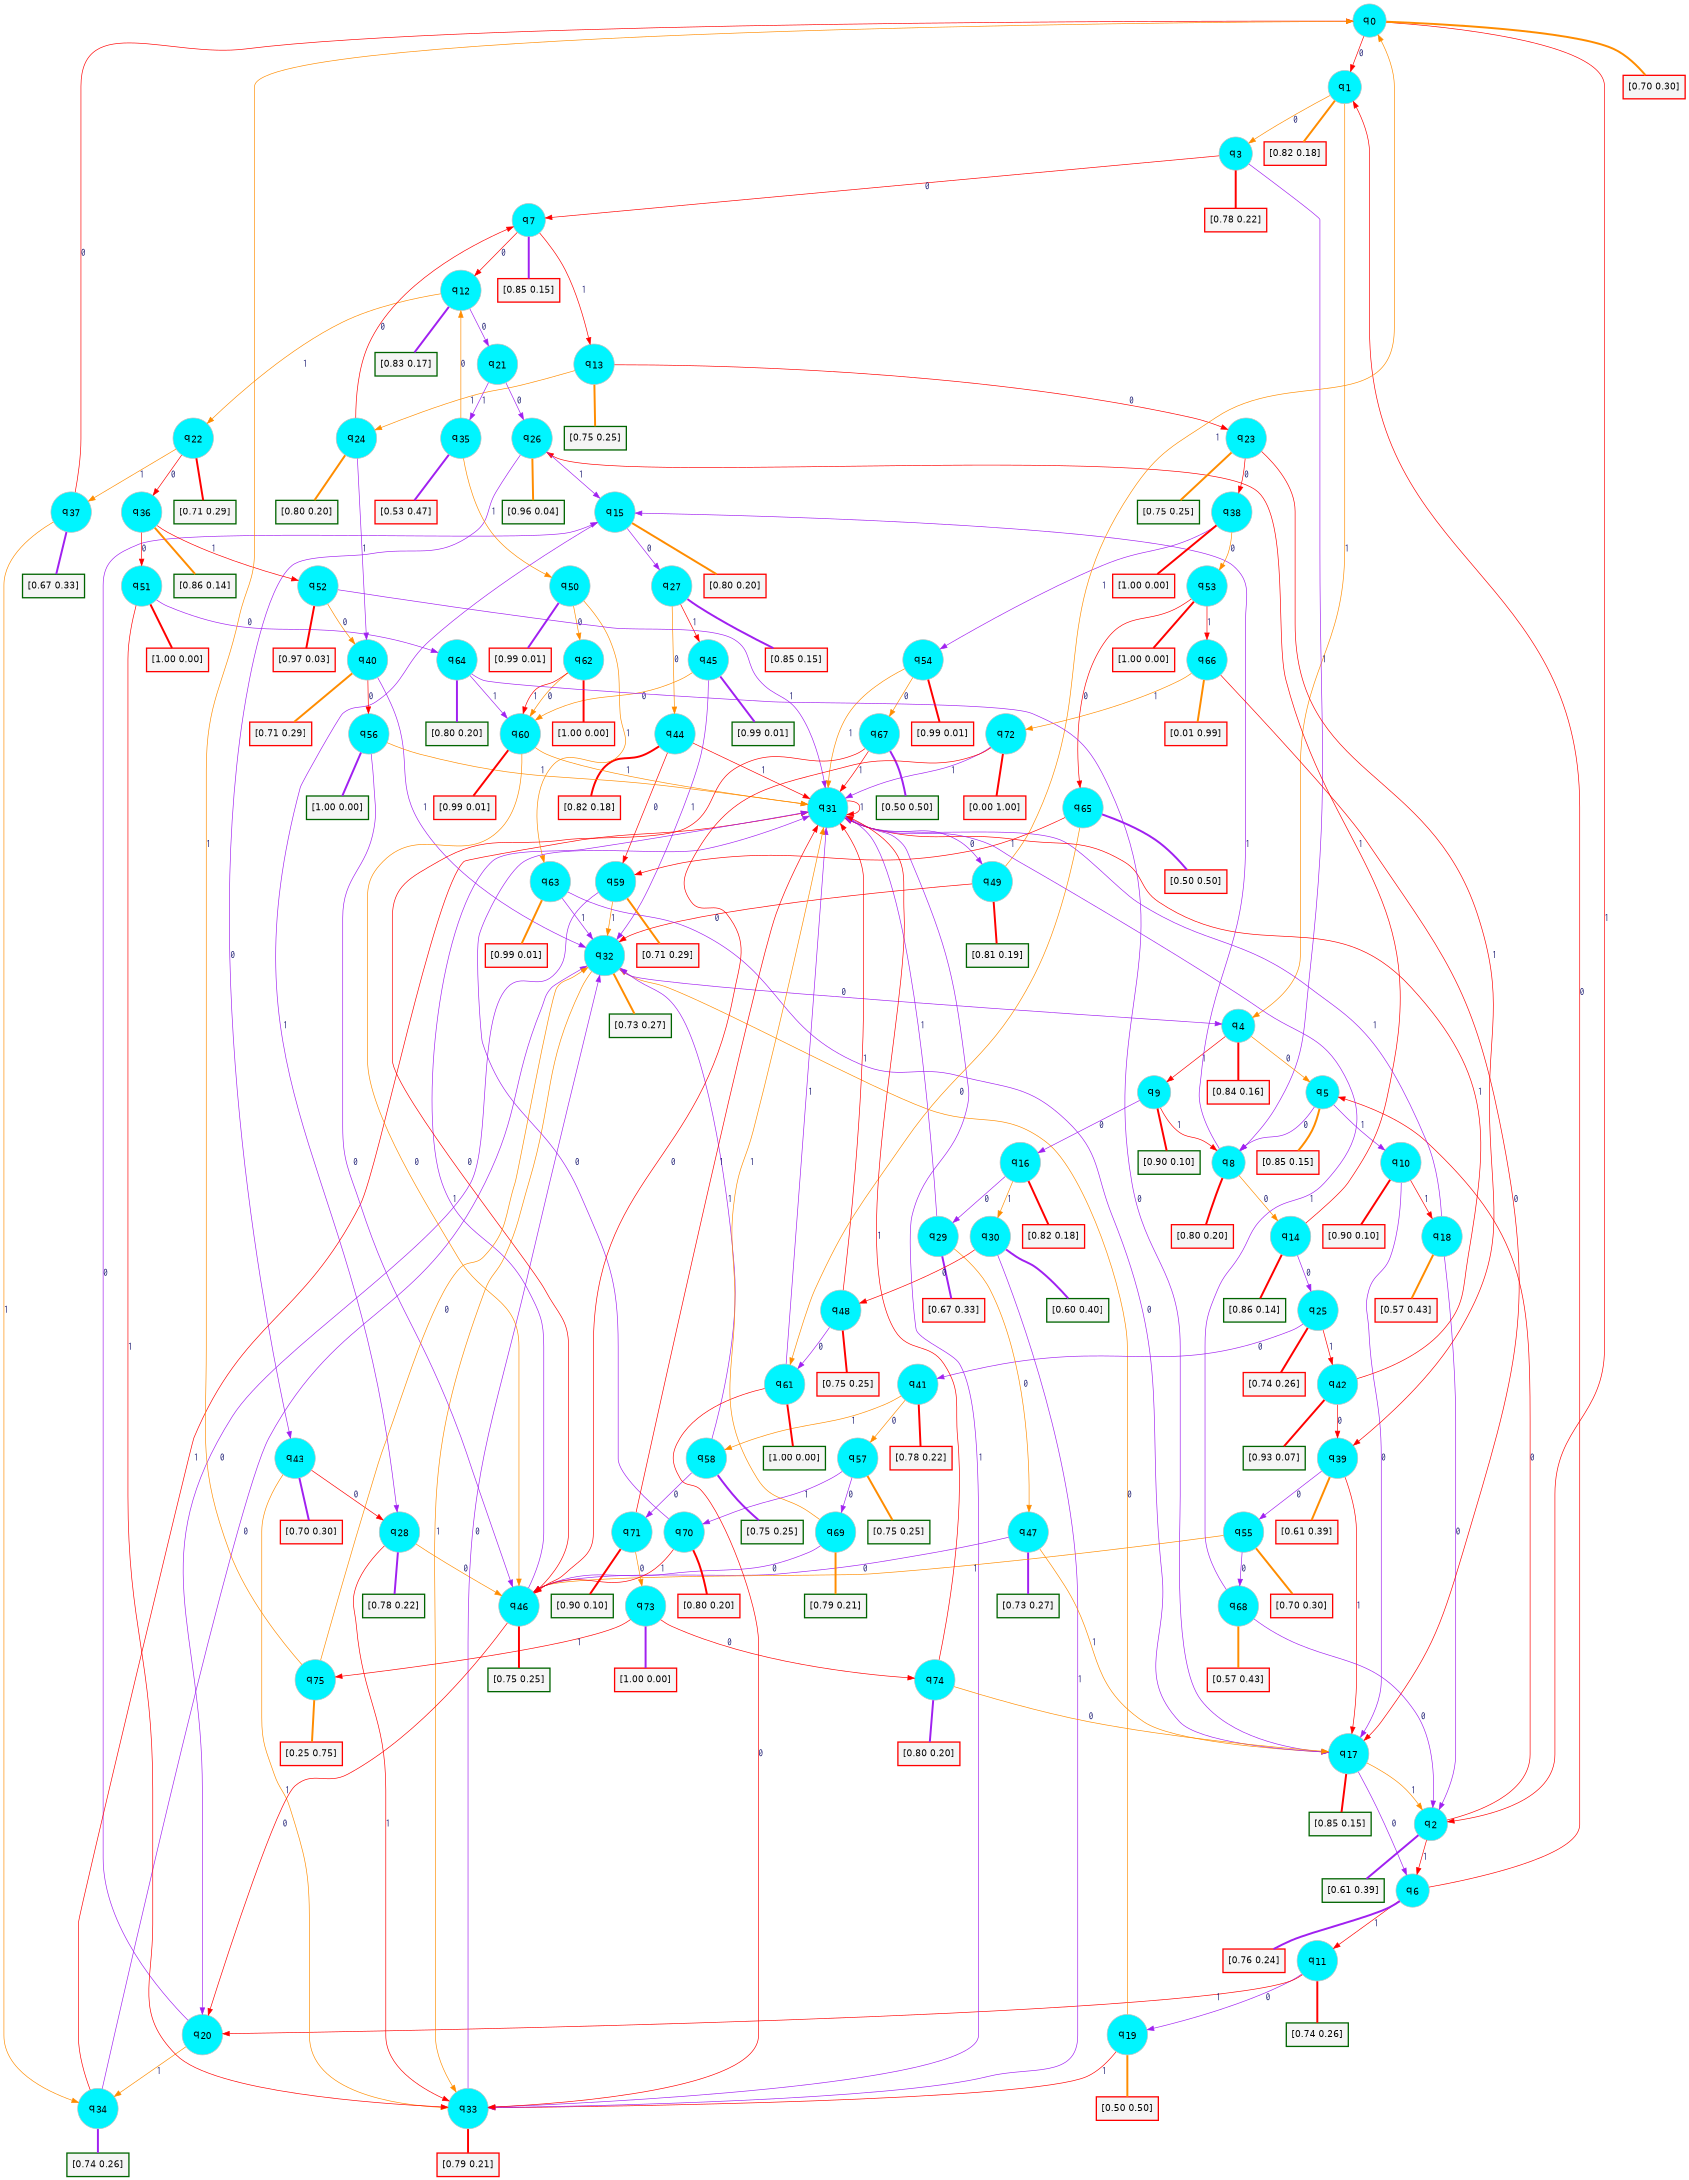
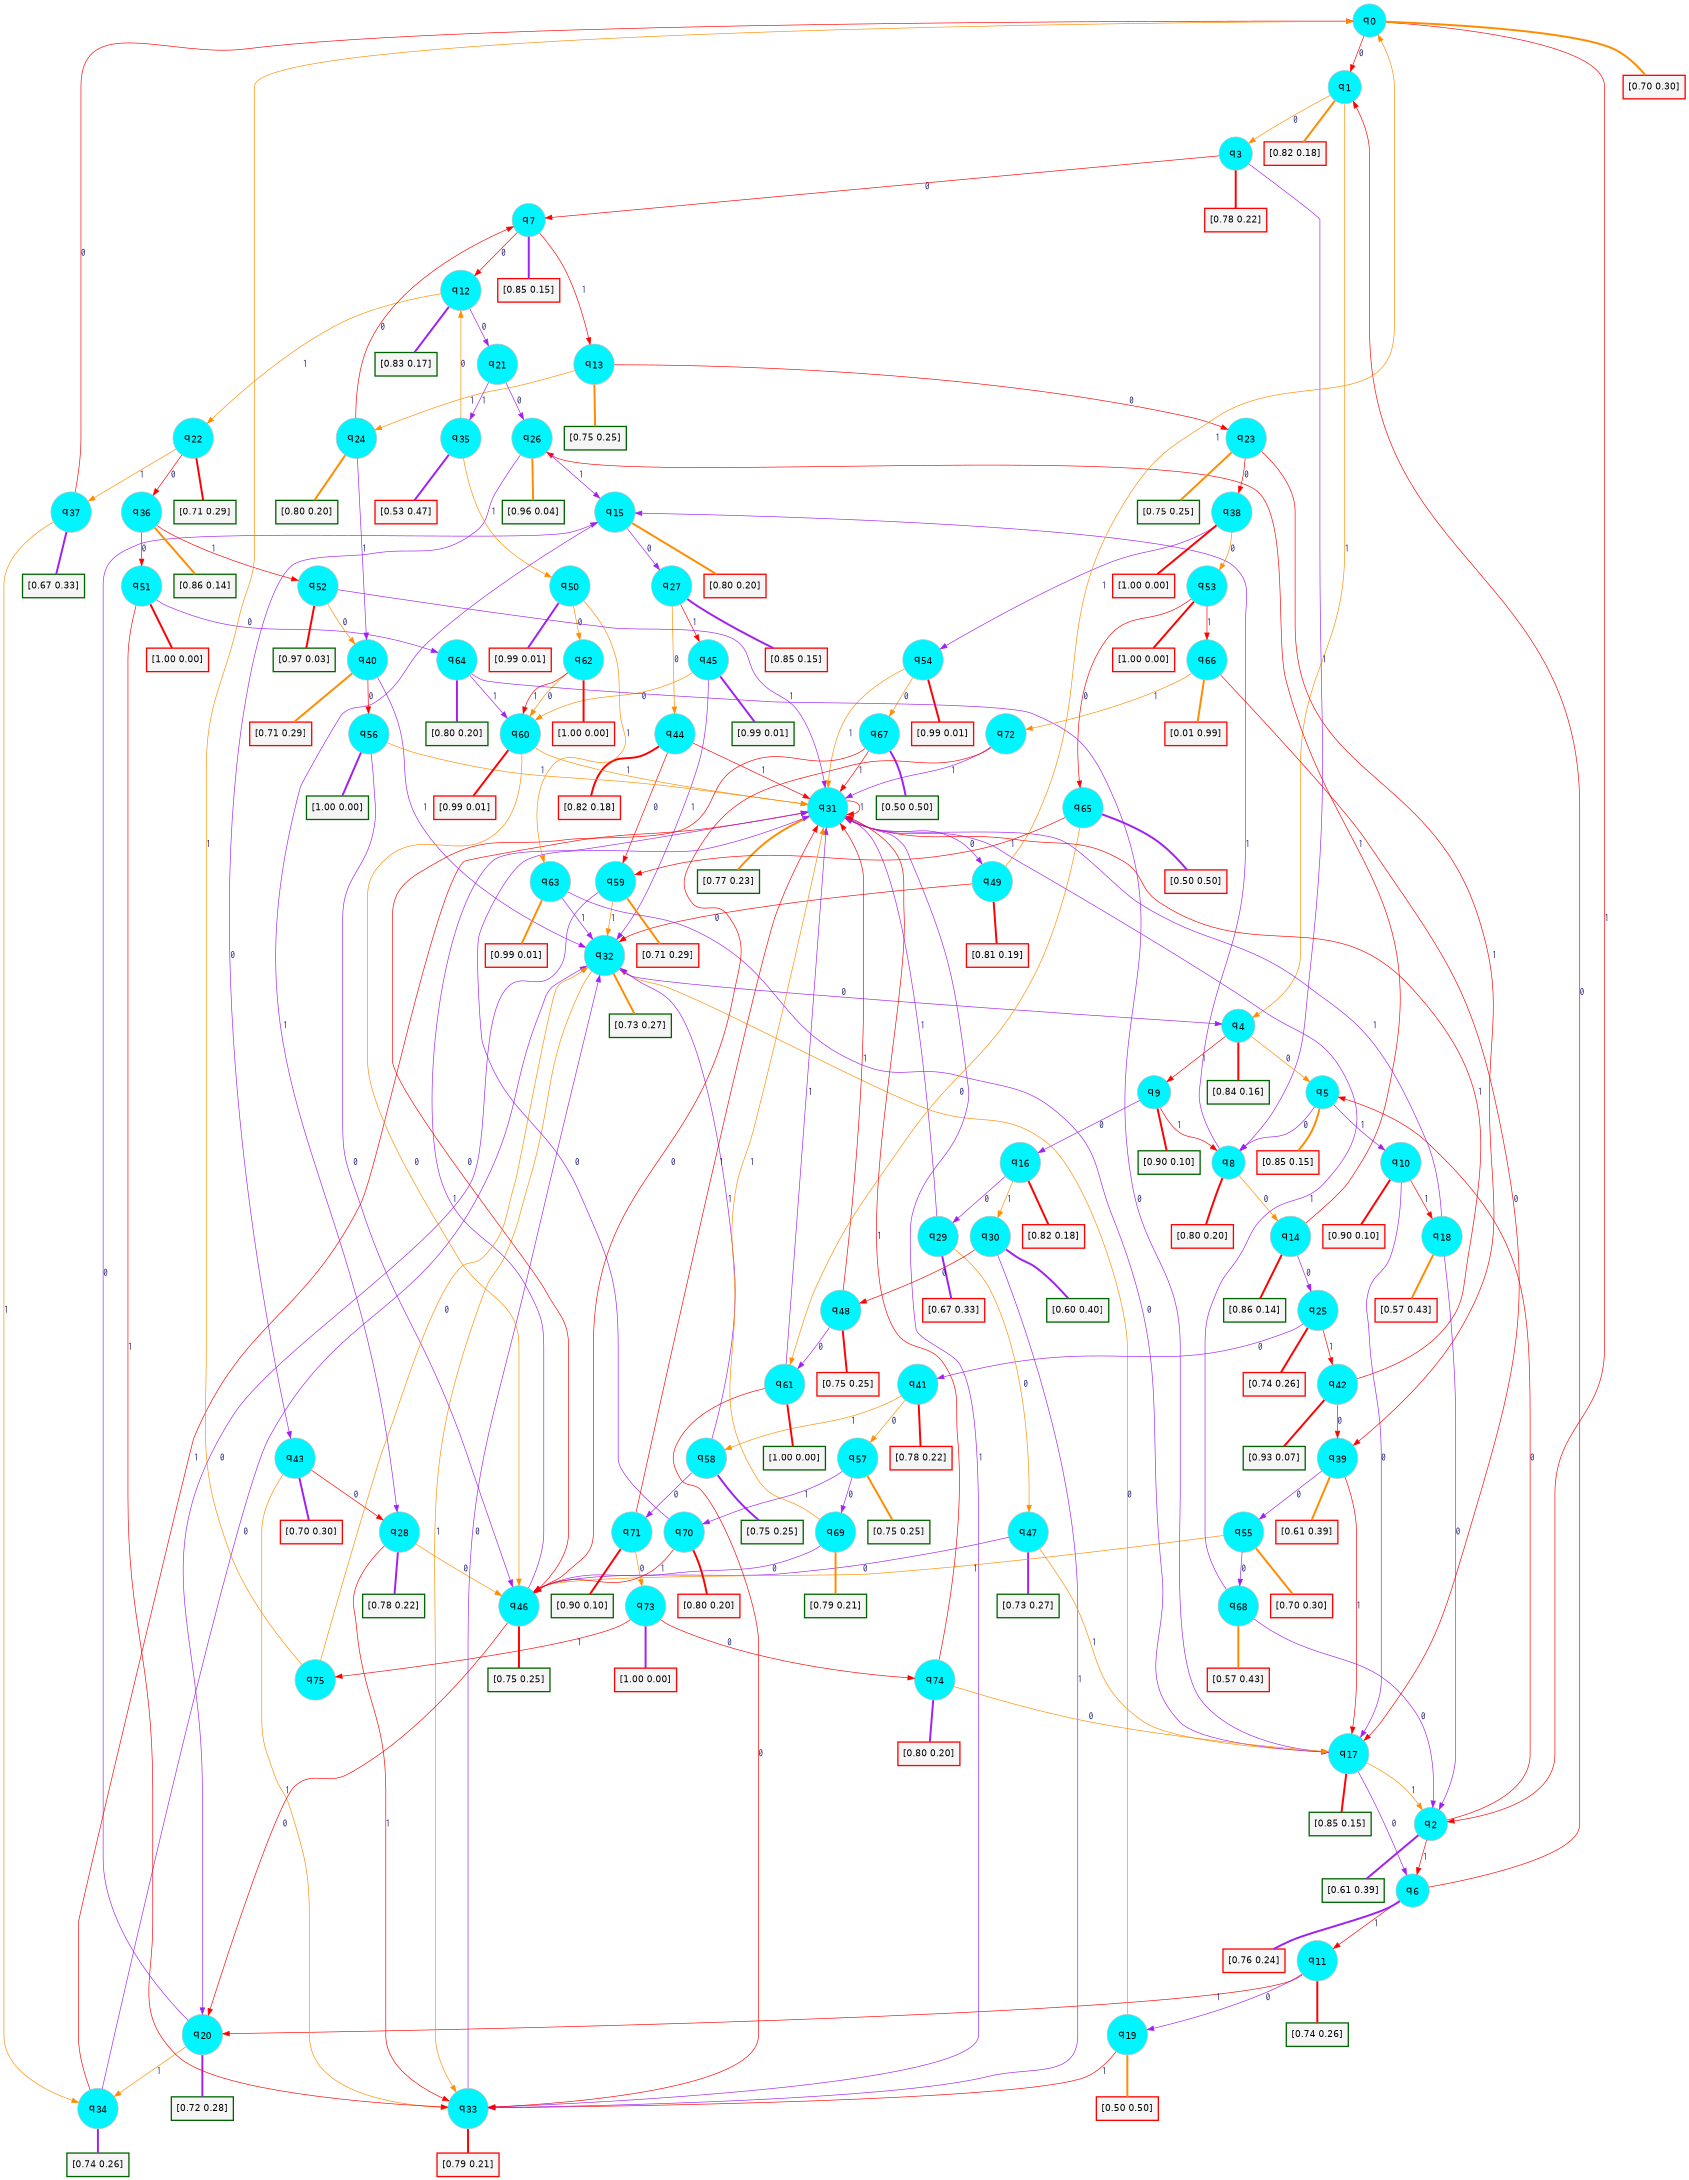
(304, 660) -> (304, 660)
(995, 808) -> none
none -> (728, 882)
(997, 956) -> (997, 956)
(1238, 1092) -> (1238, 1092)
(311, 1754) -> none
none -> (202, 2109)
